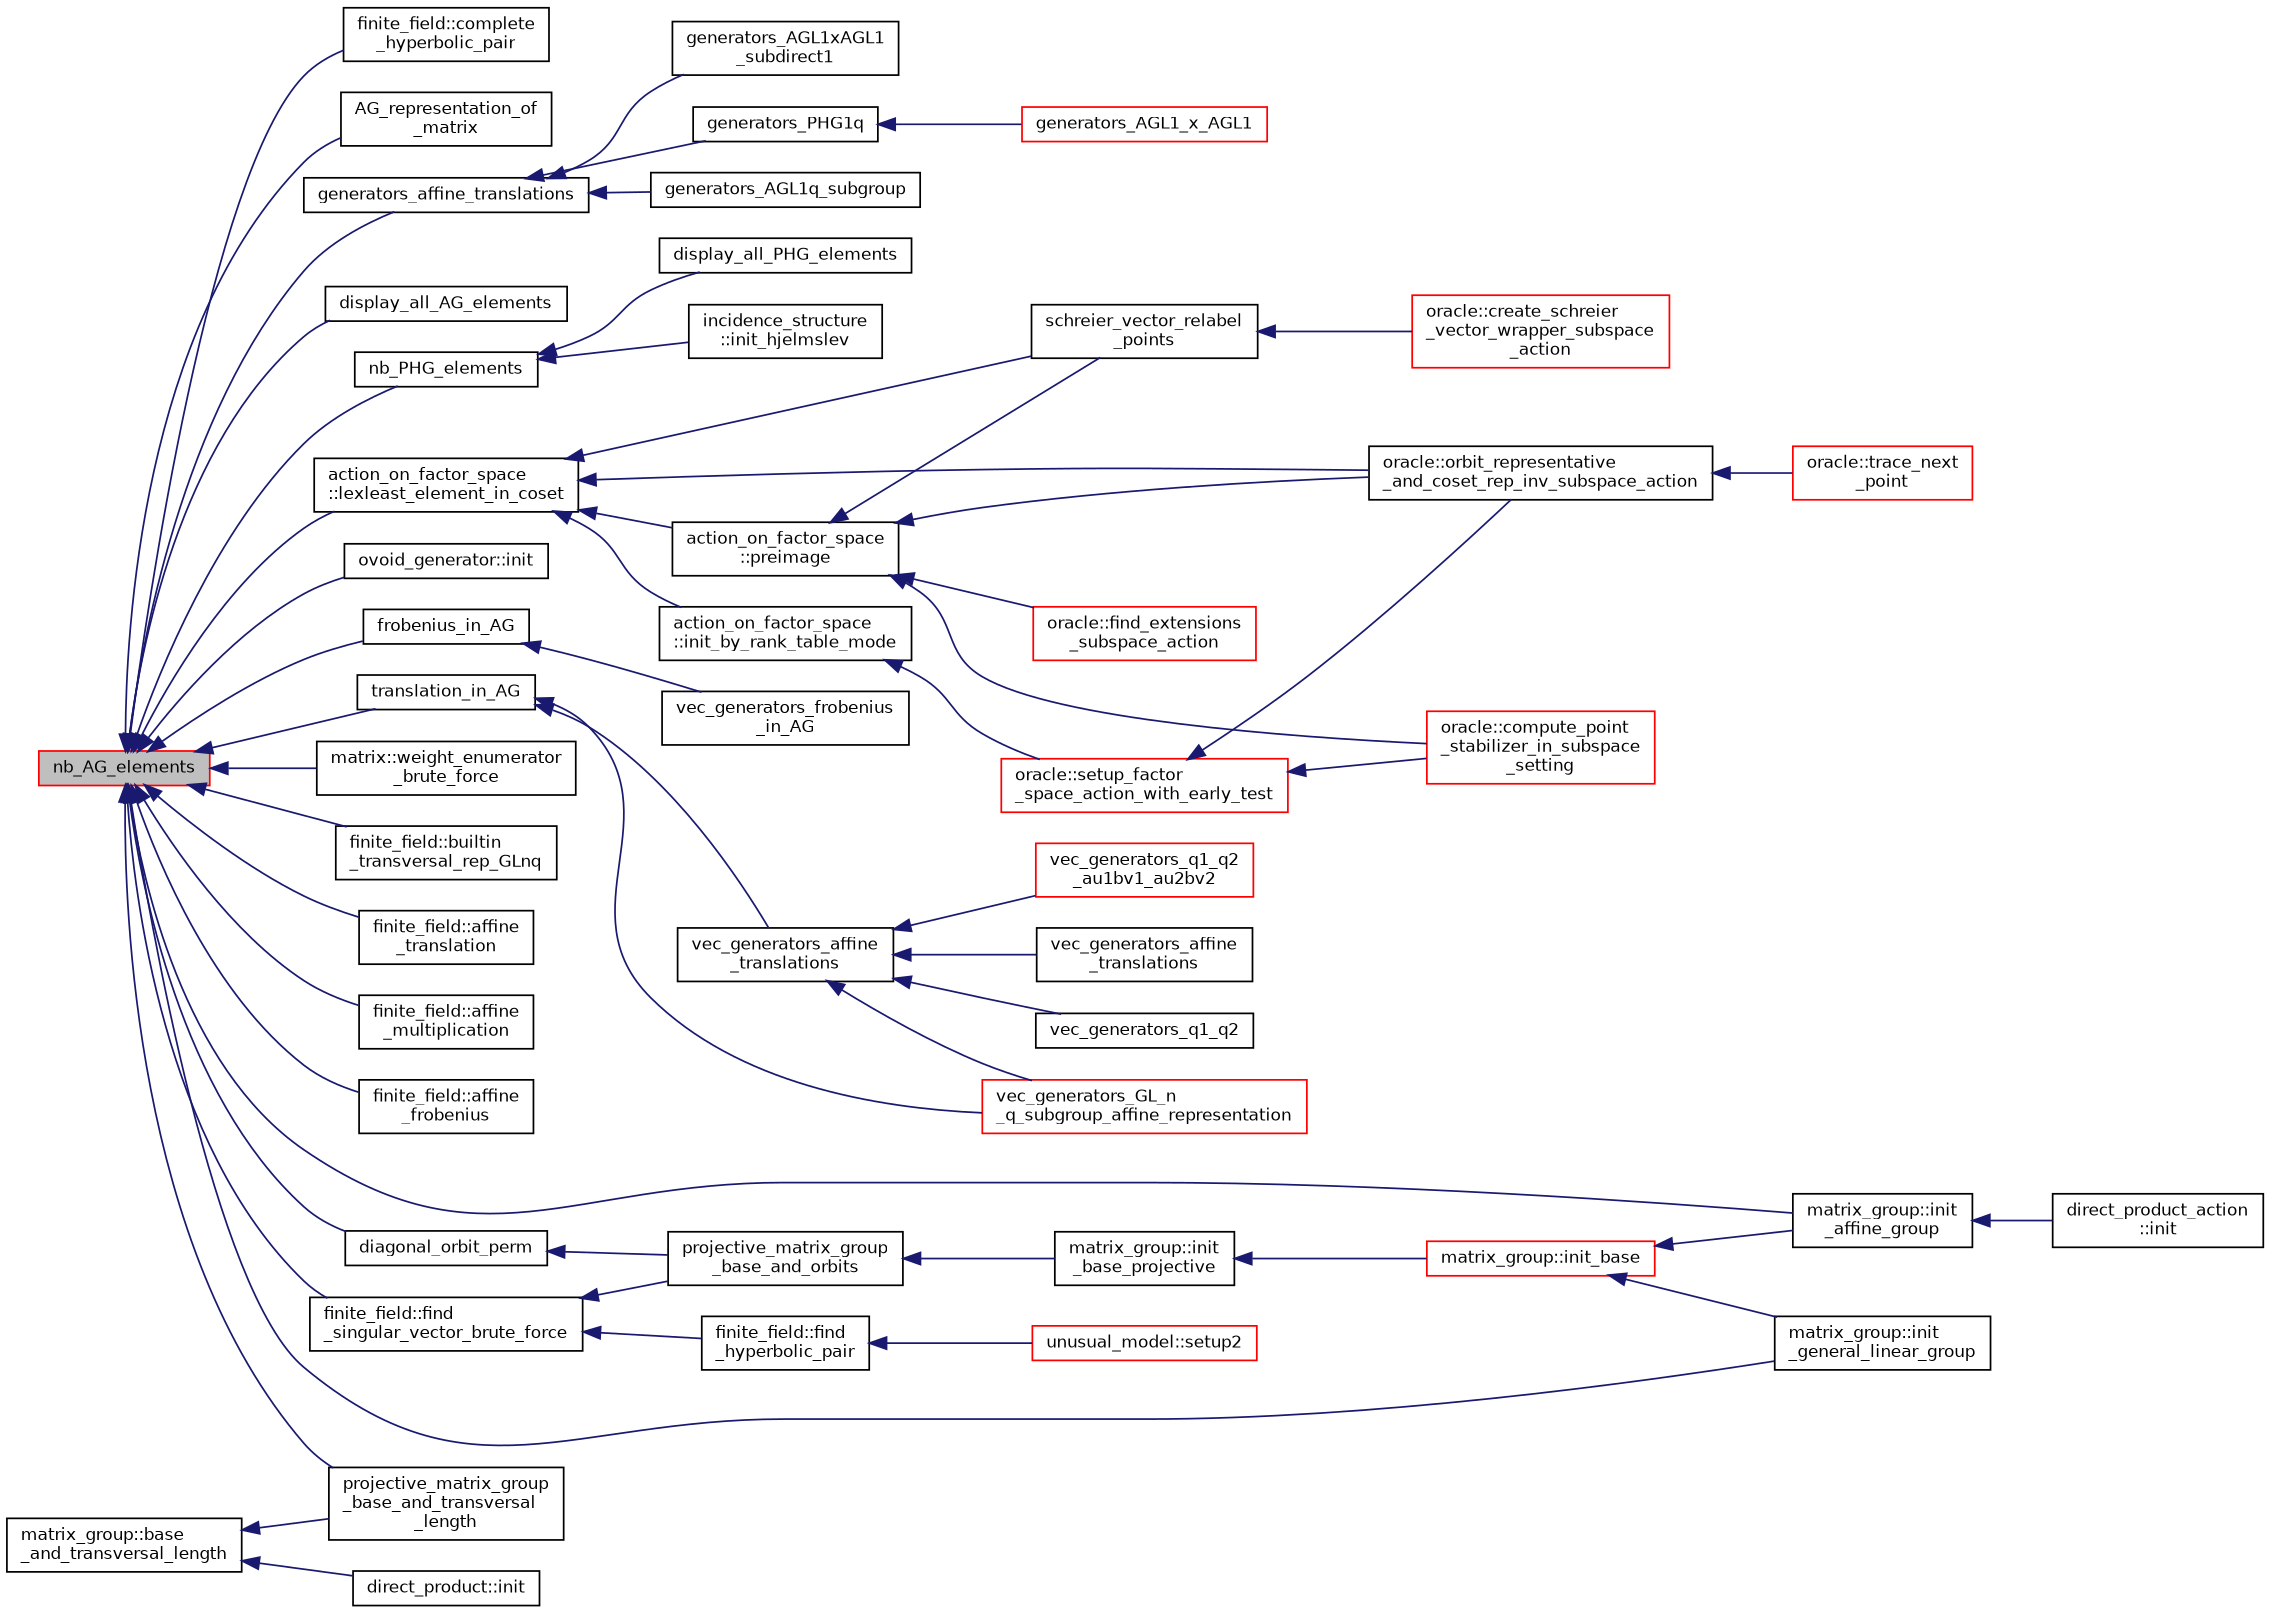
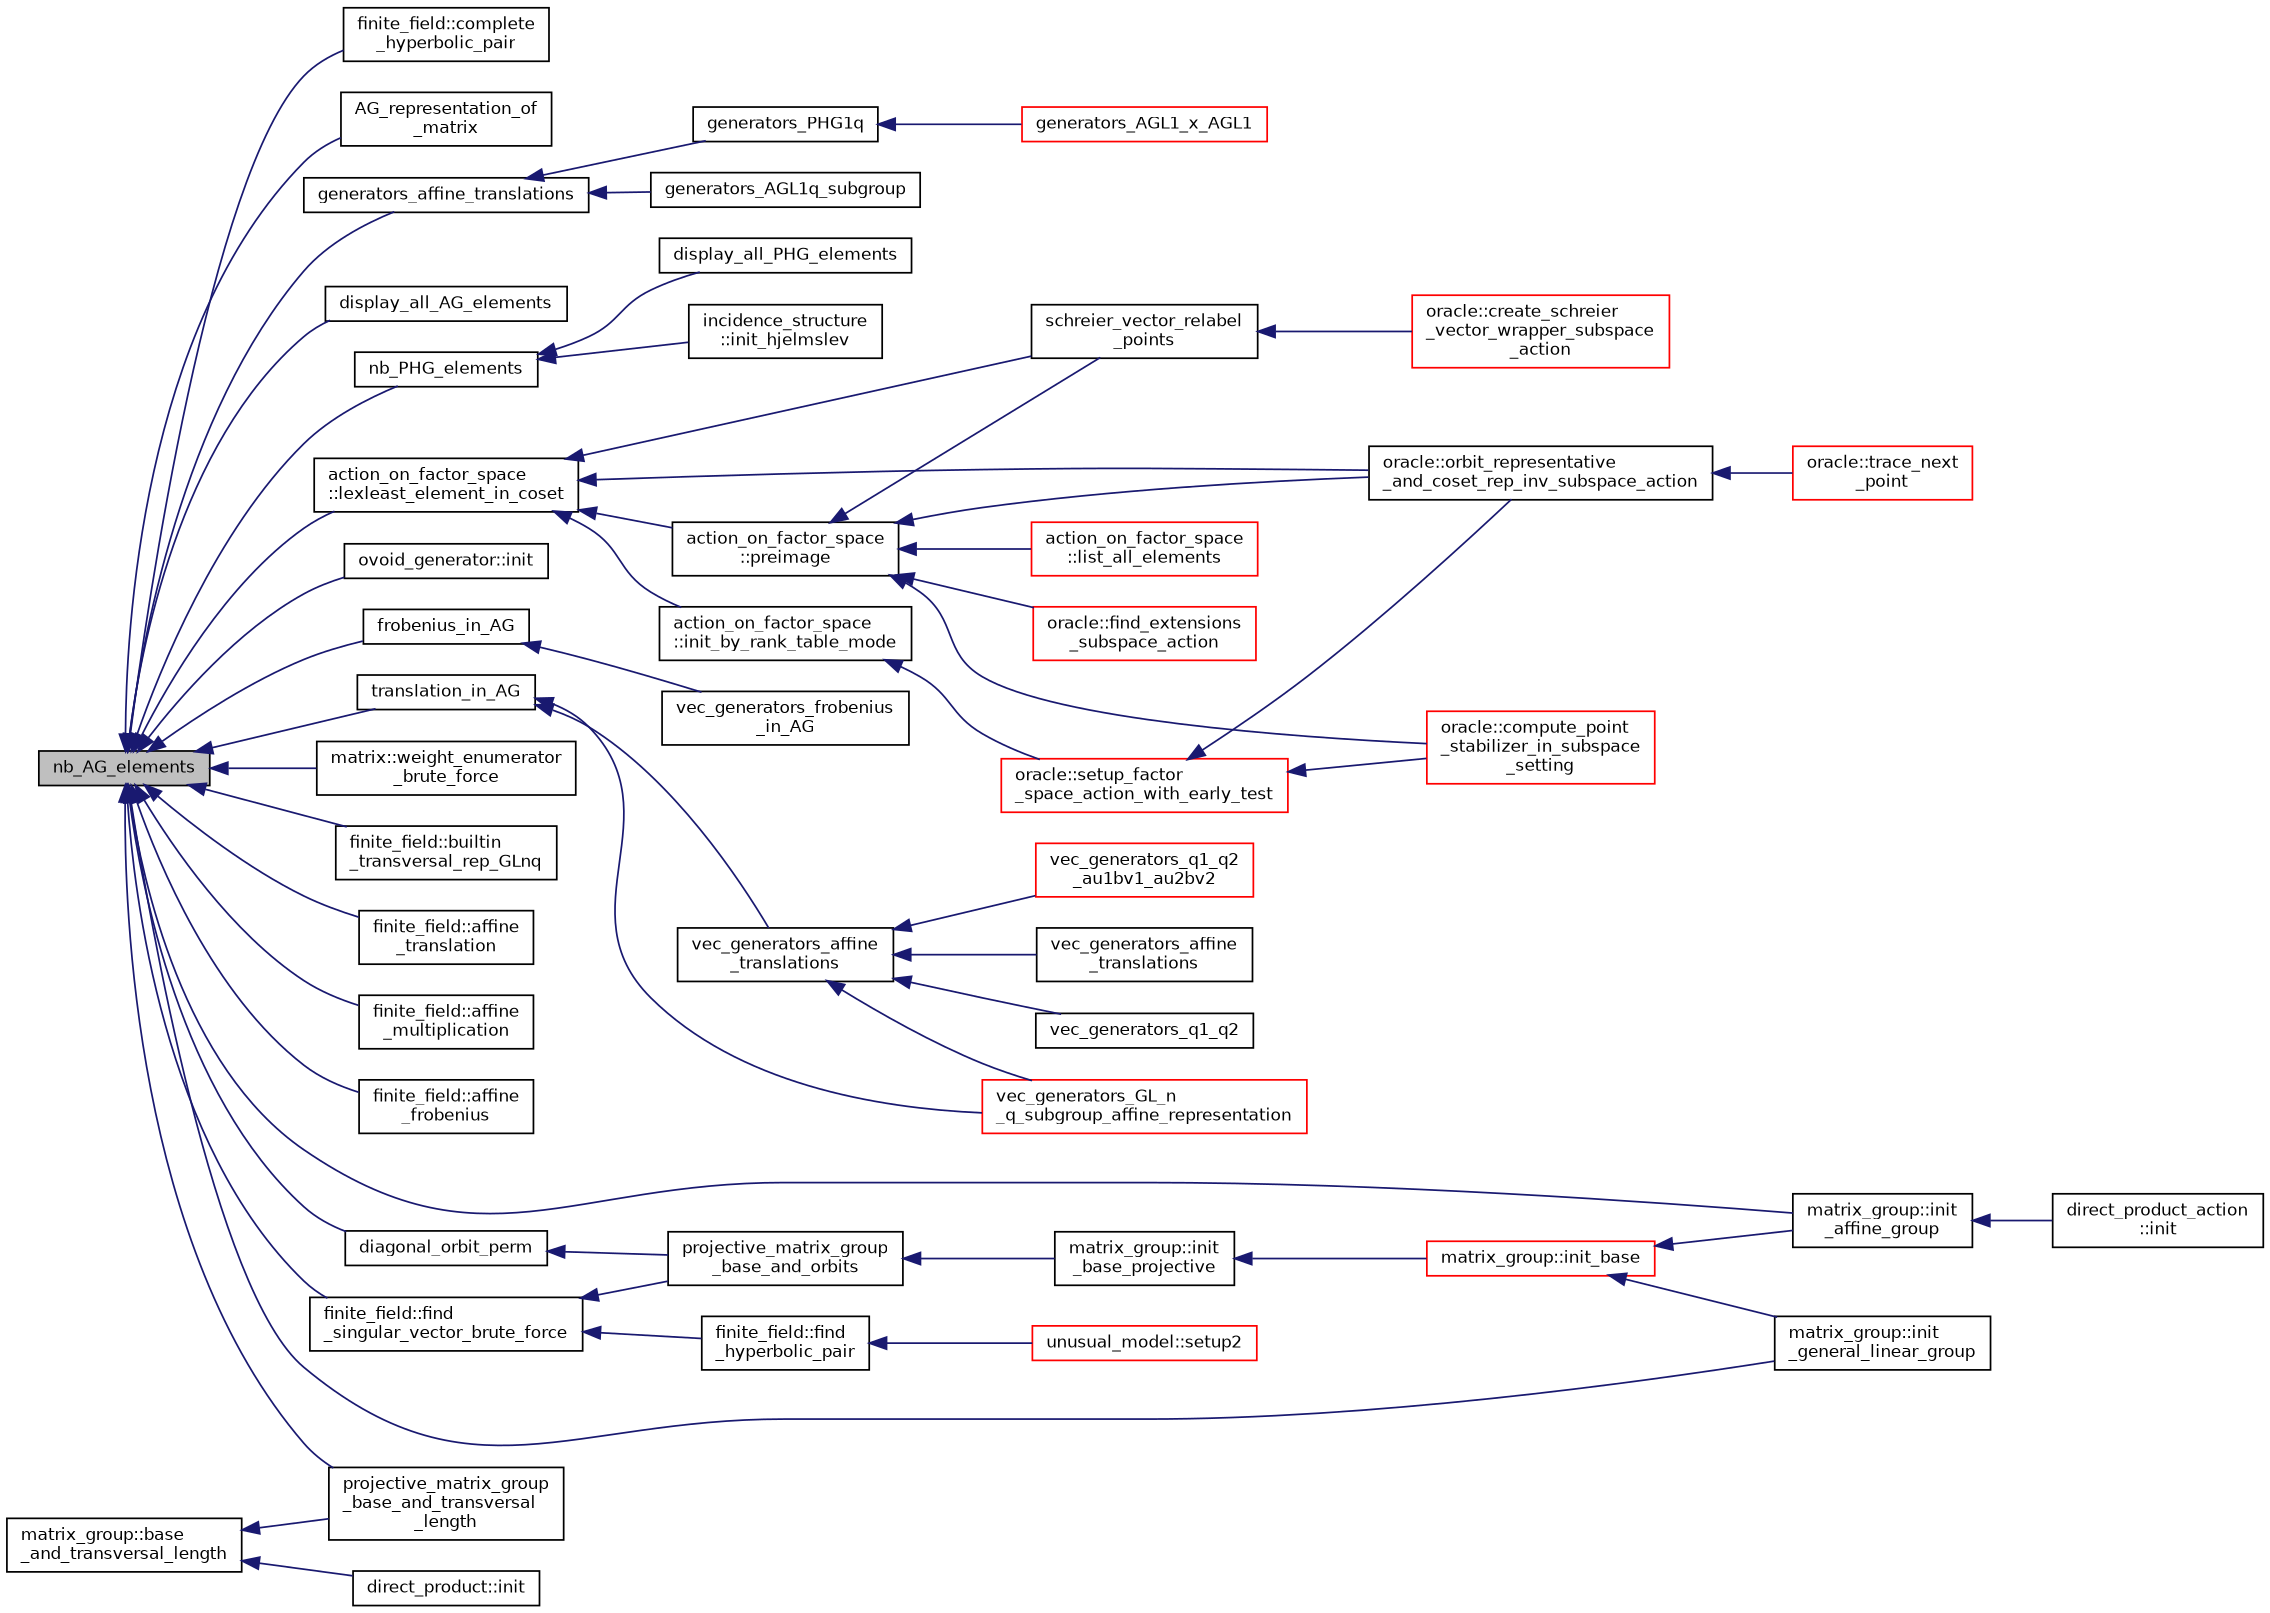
(786, 48) -> none
none -> (1145, 549)
(124, 768) -> (124, 768)
